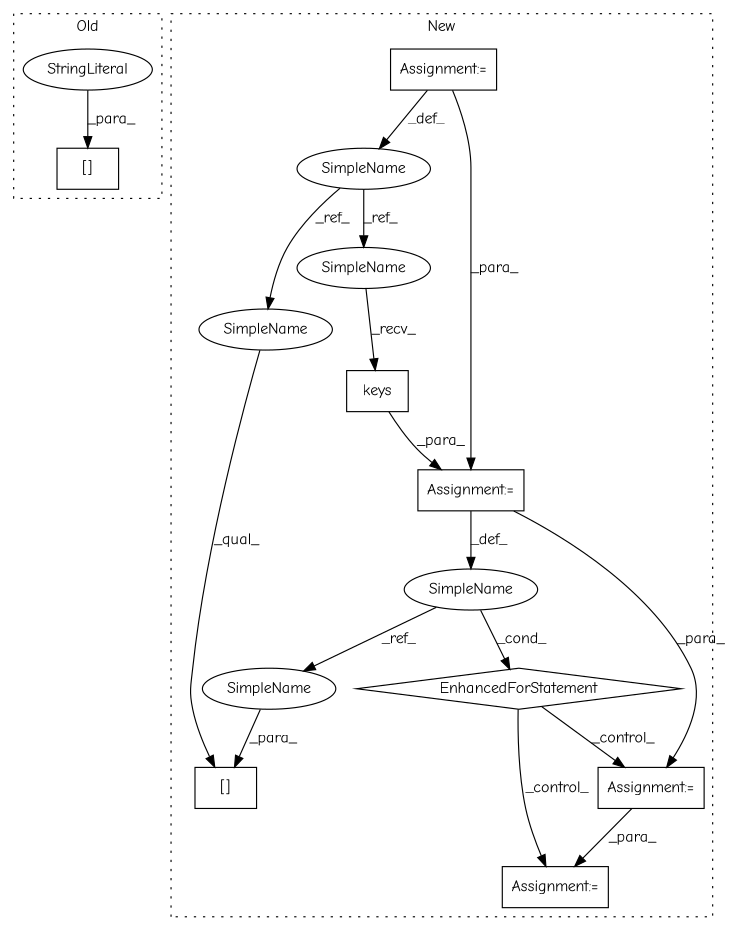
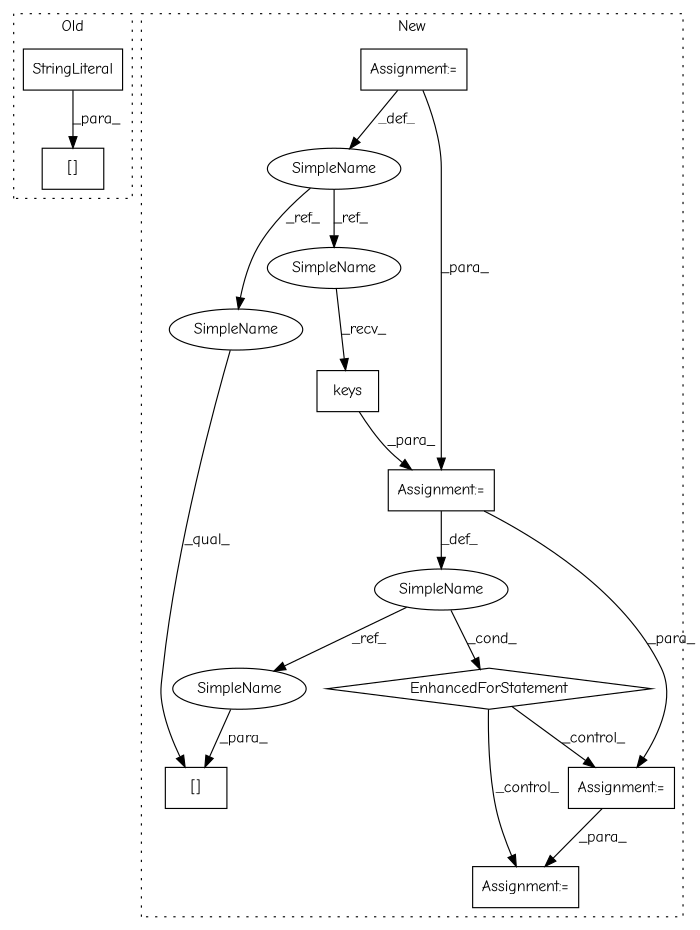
(88, 70) -> (73, 70)
